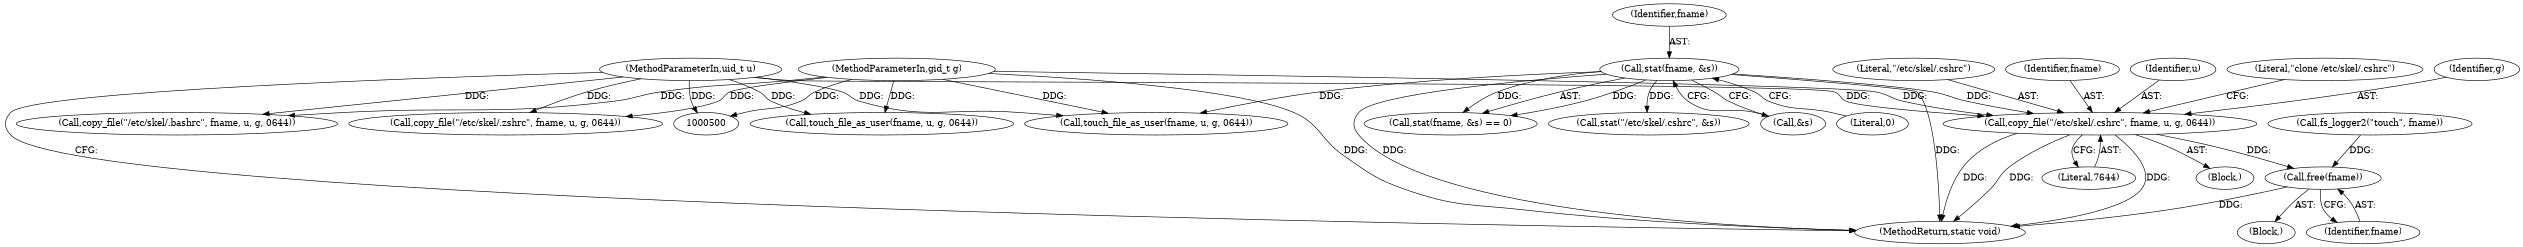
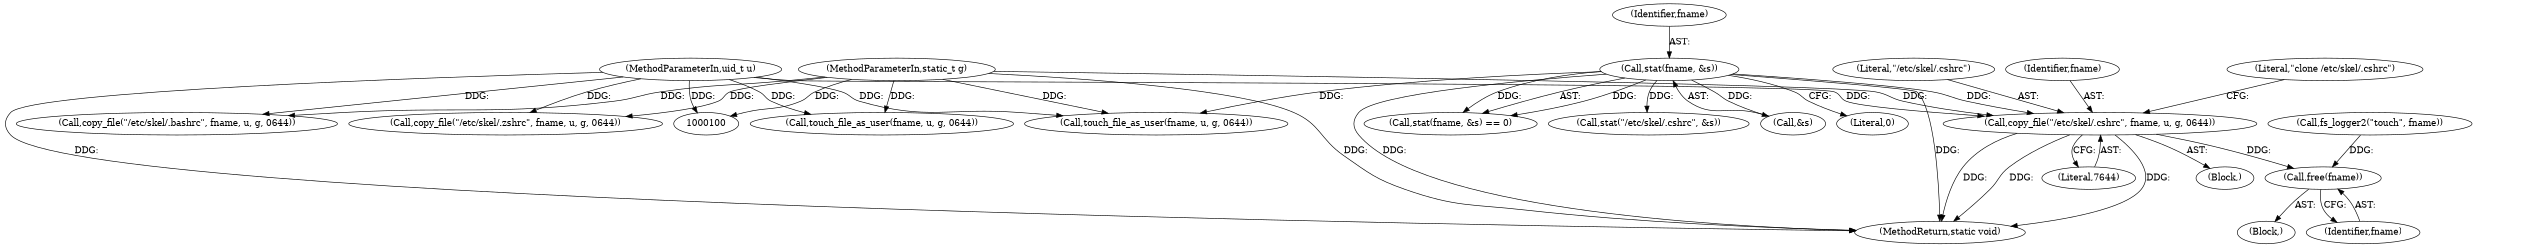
(897, 69) -> (897, 69)
(2173, 69) -> none
(2477, 69) -> none
(1700, 97) -> (1700, 97)
(1742, 97) -> (1742, 97)
(1780, 105) -> (1798, 94)
(706, 124) -> (706, 124)
(88, 151) -> (88, 151)
(2154, 212) -> none
